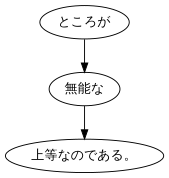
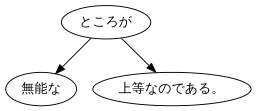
(85, 118) -> (135, 52)
